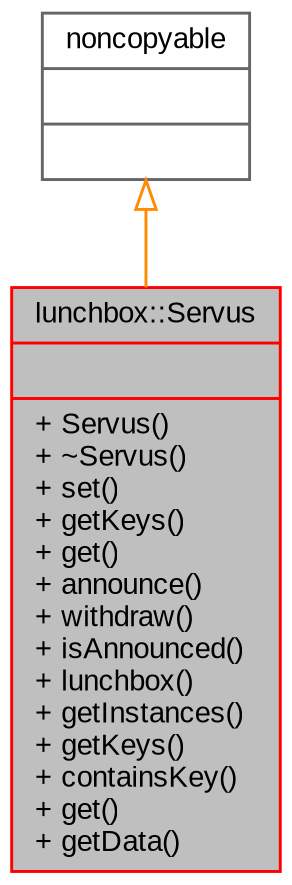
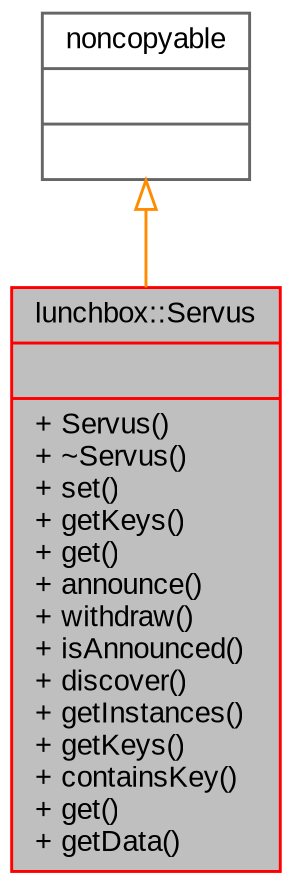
(115, 682) -> (111, 682)
